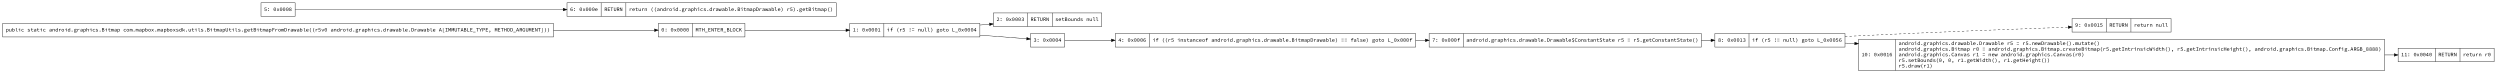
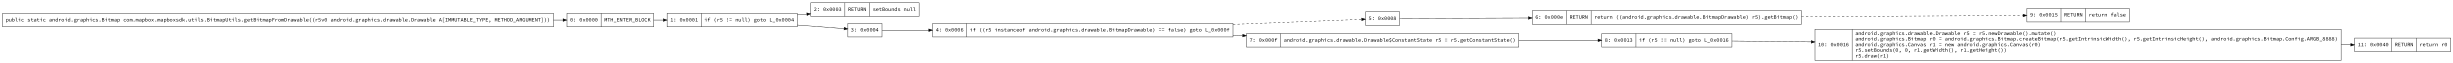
none -> (1297, 22)
(2151, 25) -> (2108, 15)
(1957, 31) -> (1912, 16)
(1797, 40) -> (1684, 40)
